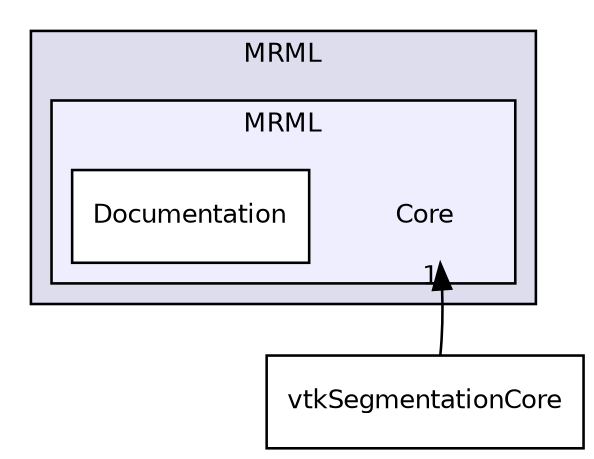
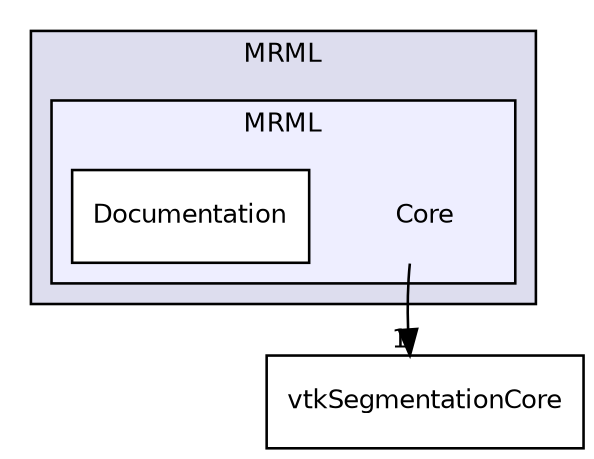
(442, 322) -> (408, 297)
